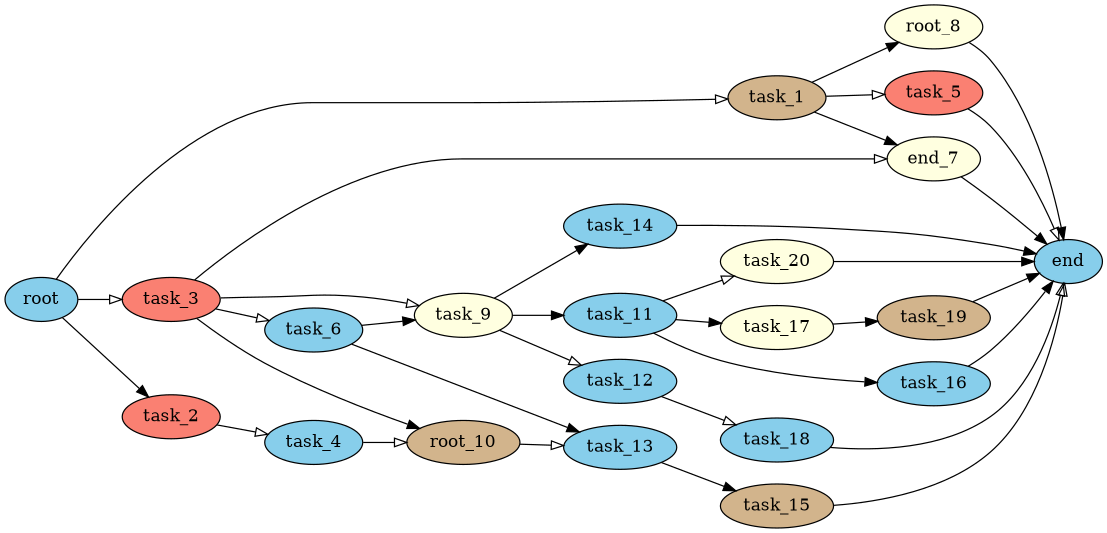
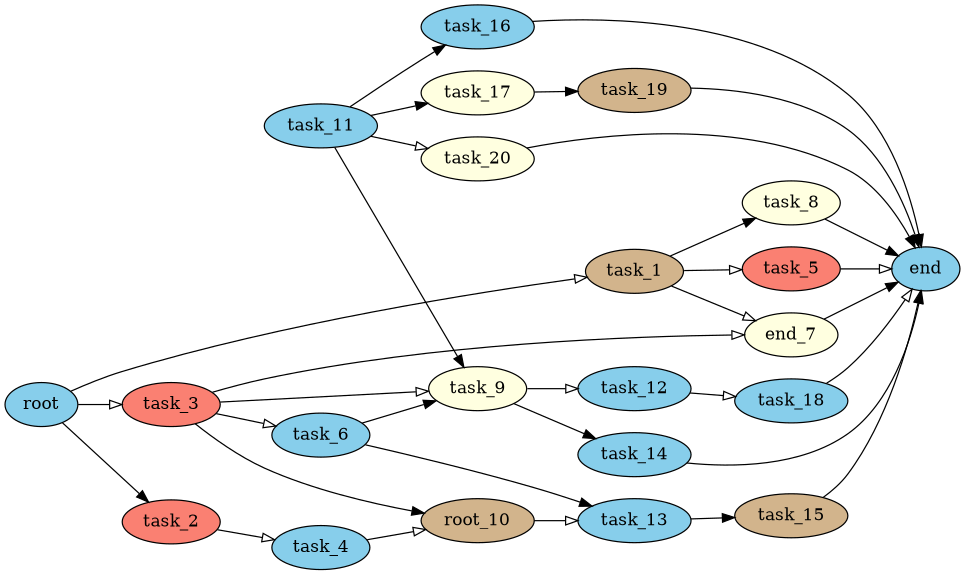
(934, 27) -> (791, 203)
(850, 126) -> (708, 301)
(532, 315) -> (396, 252)
